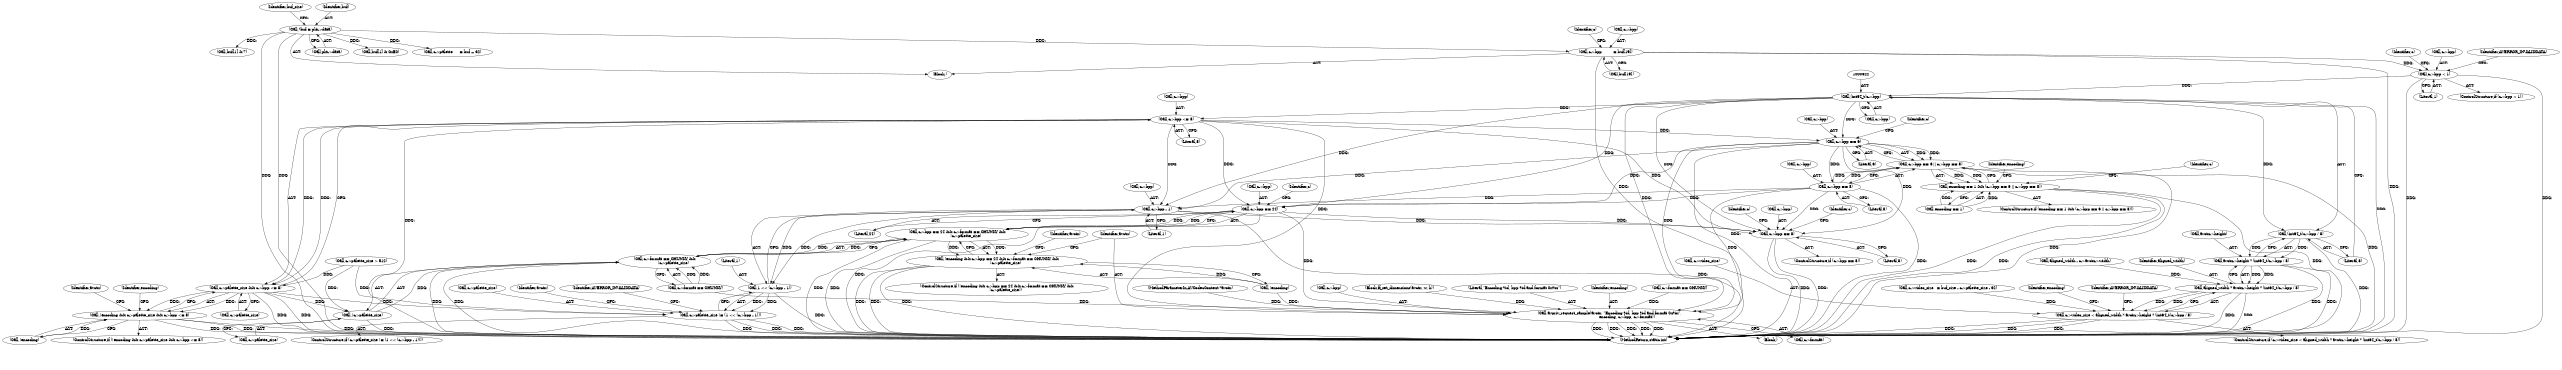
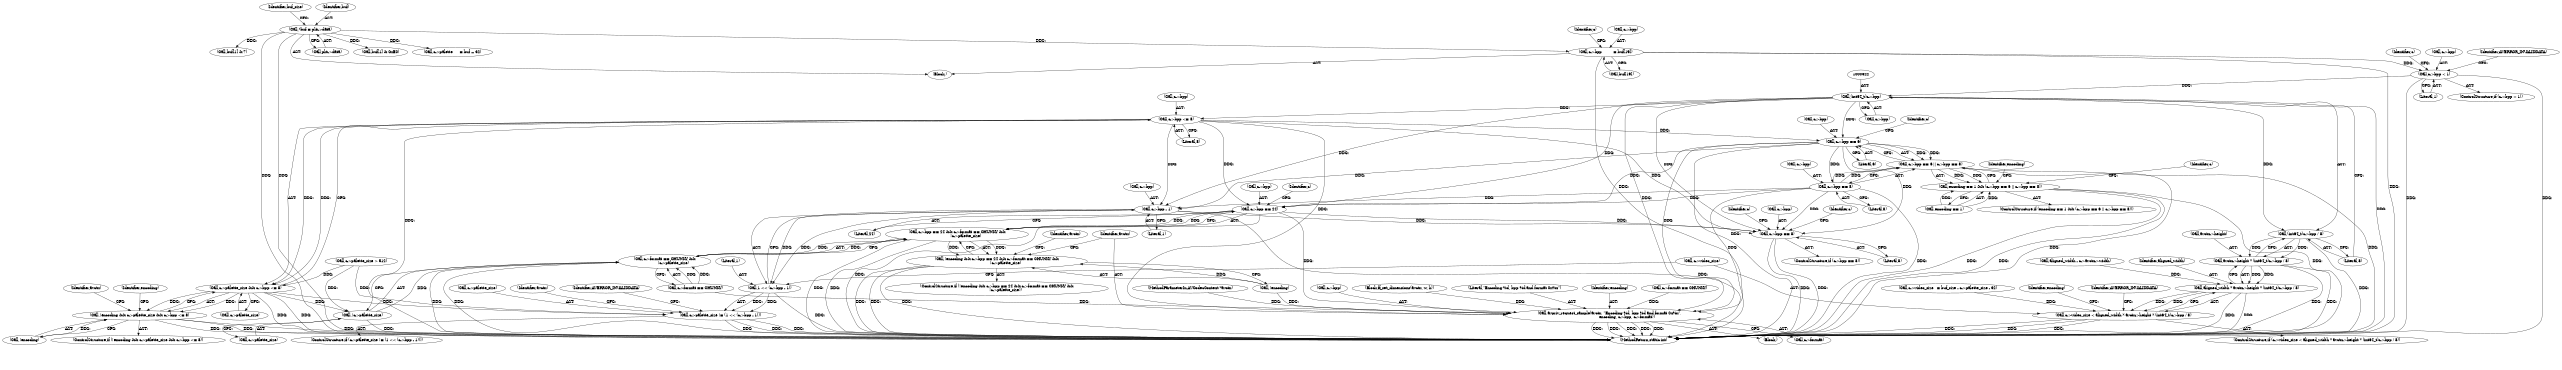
(380, 288) -> (380, 288)
(729, 297) -> (1232, 269)
